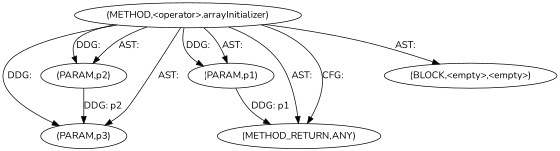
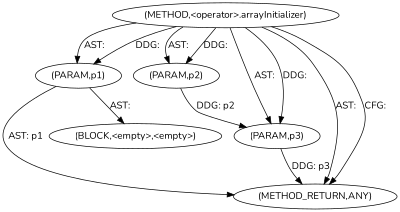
(350, 39) -> (104, 103)
(270, 106) -> (26, 136)
none -> (288, 164)
